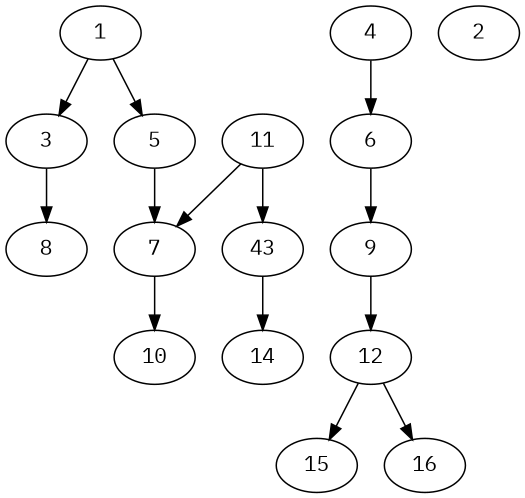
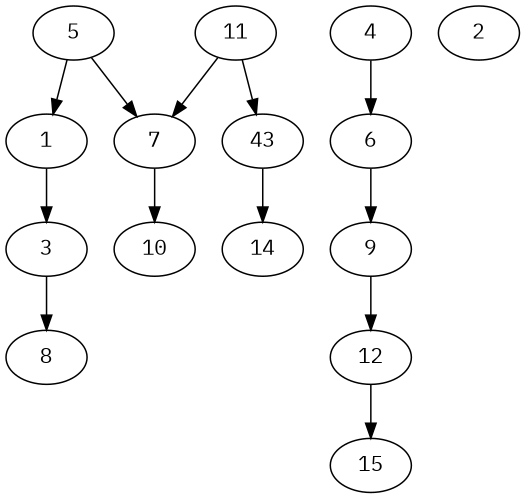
(124, 80) -> (62, 80)
(425, 465) -> none
